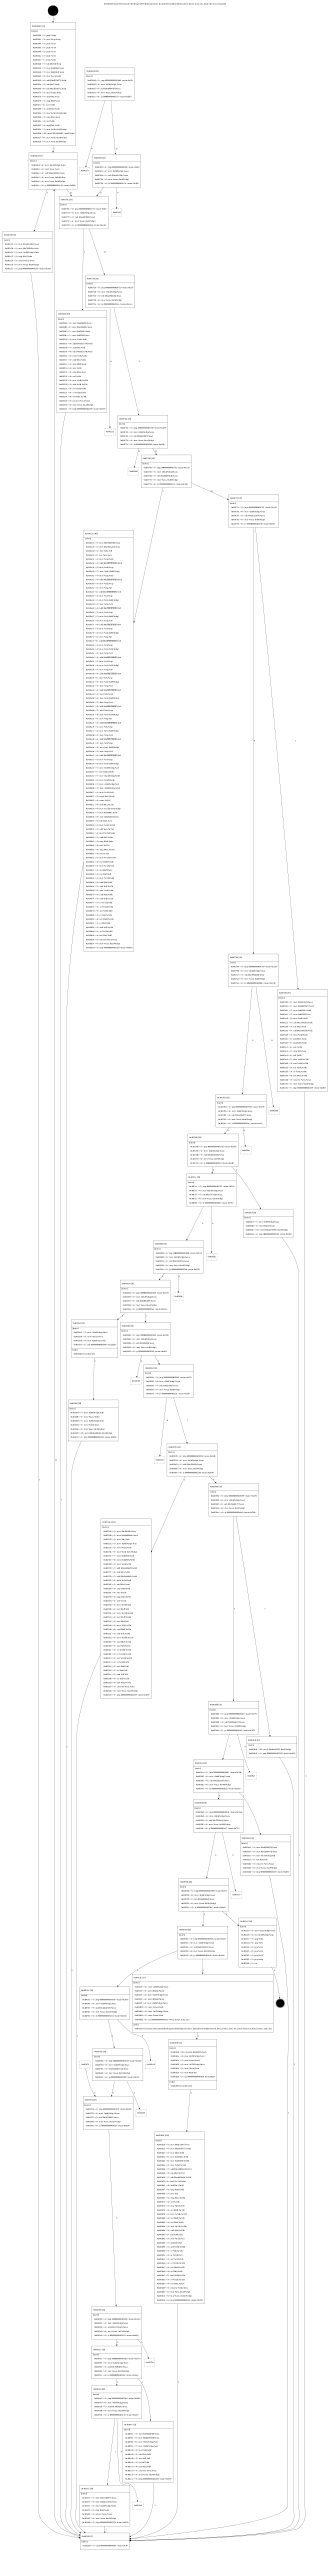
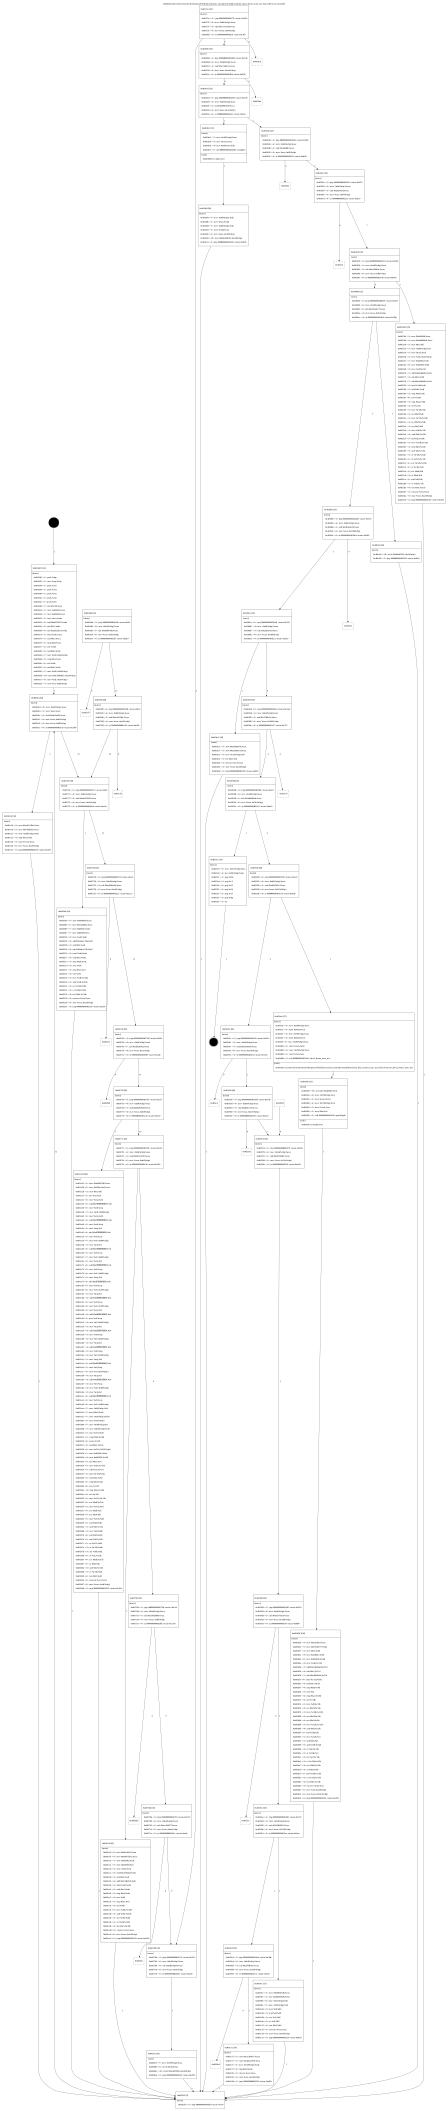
(212, 1170) -> (195, 991)
